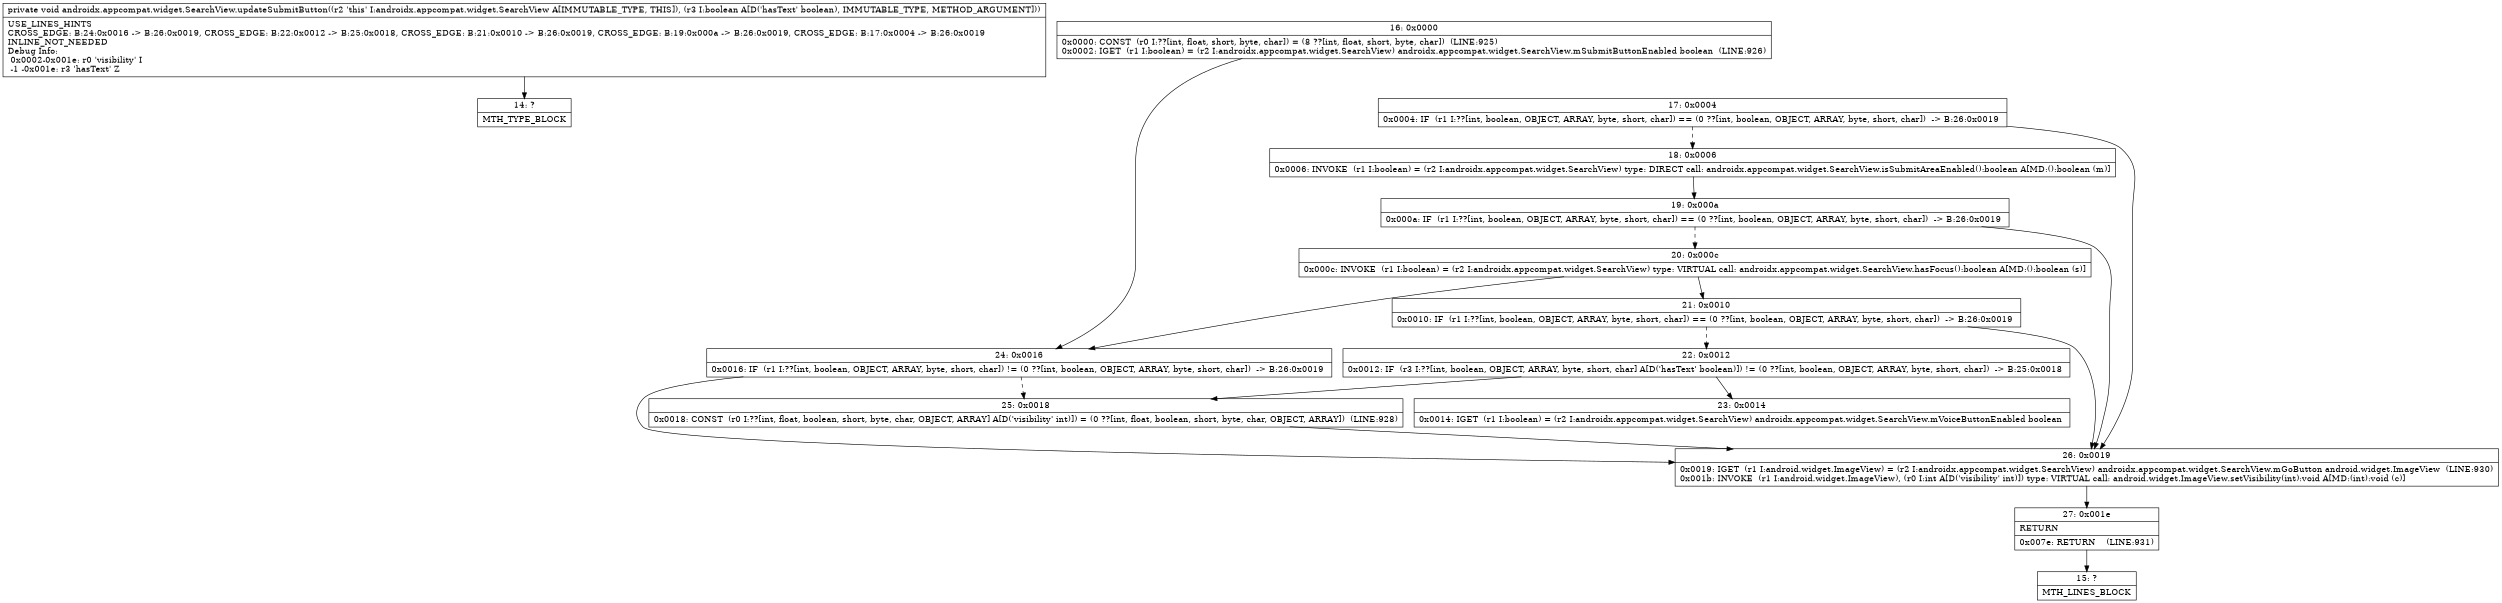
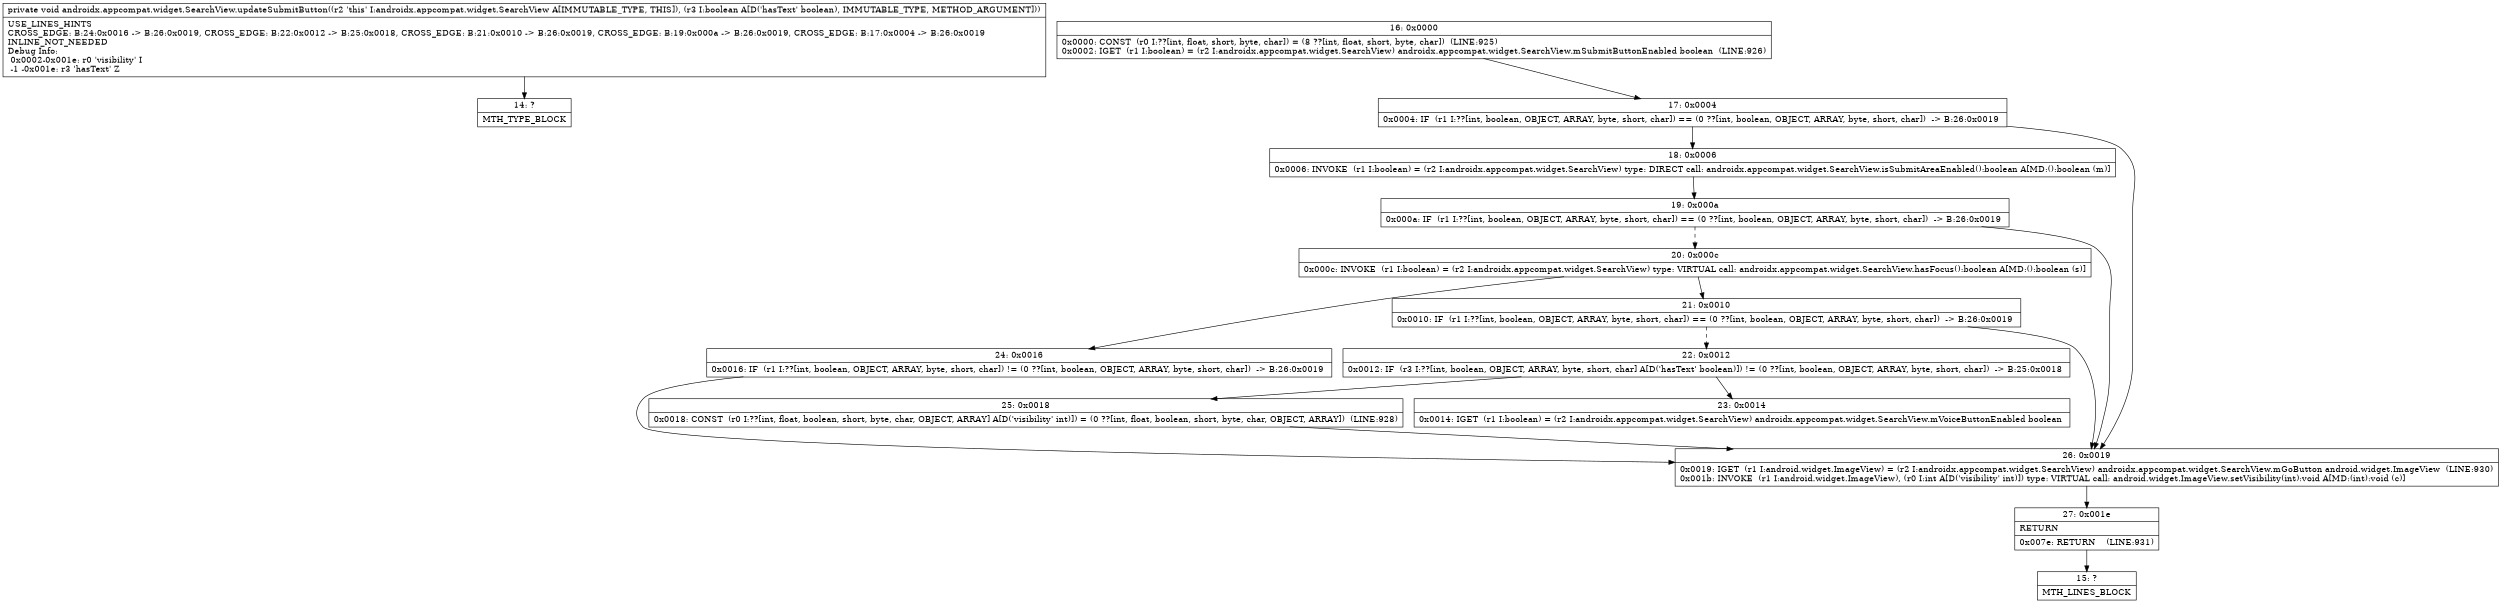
(1693, 135) -> (1693, 135)
(1136, 191) -> (1559, 78)
(1022, 385) -> none
